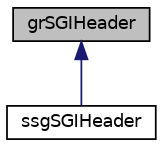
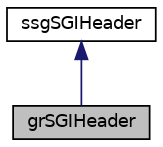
(81, 83) -> (81, 83)
